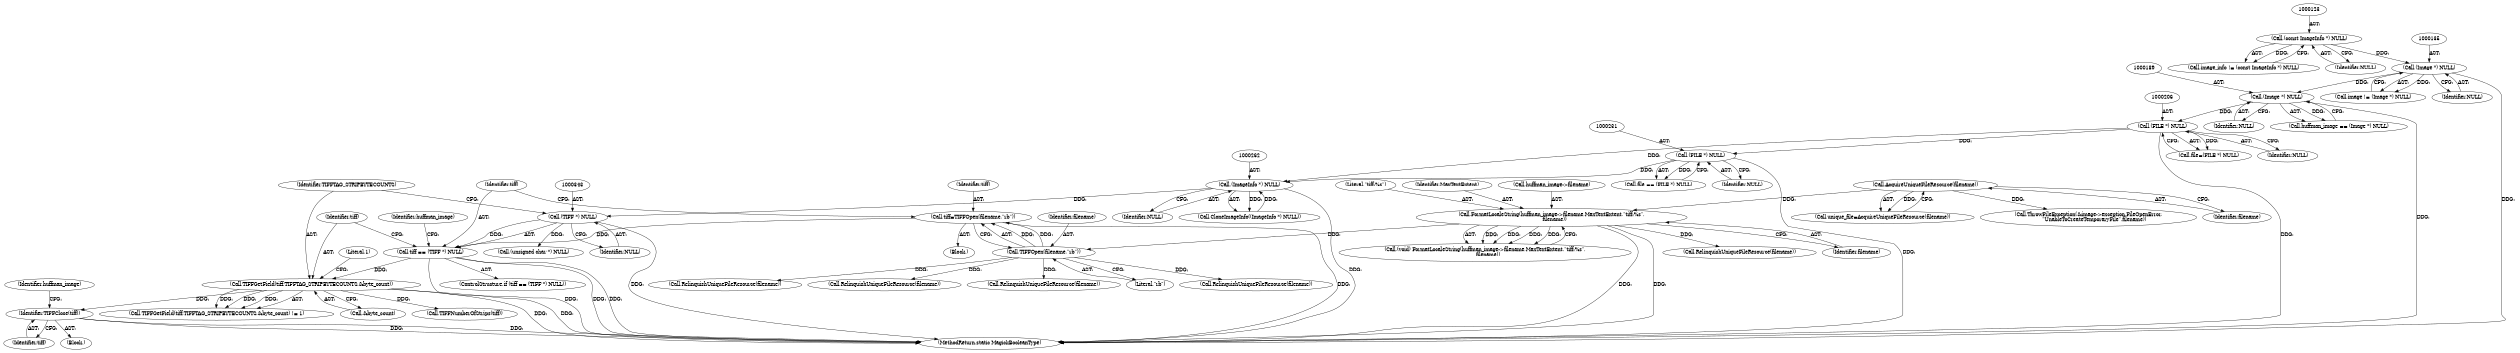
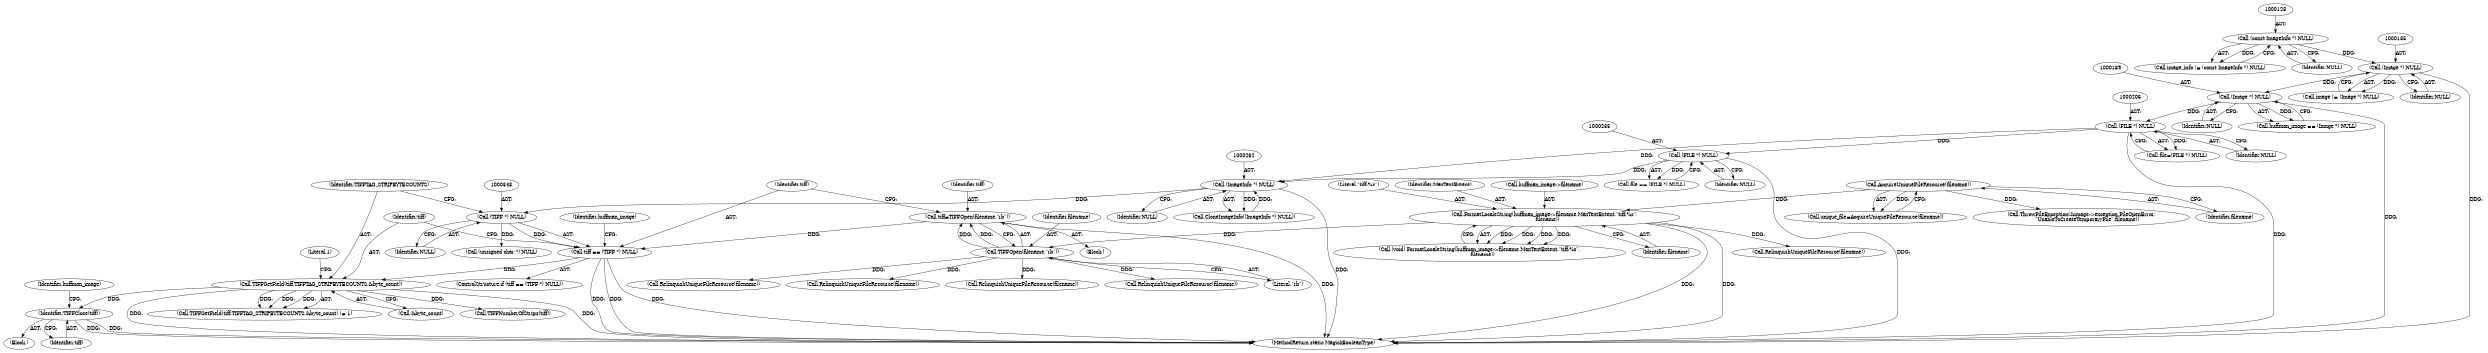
(1607, 127) -> (1600, 127)
(720, 315) -> none
